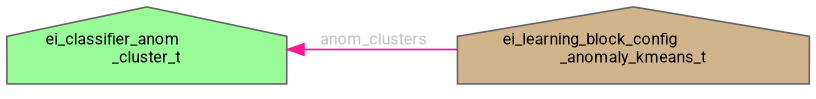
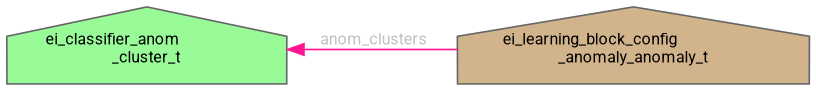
(633, 49) -> (633, 49)
